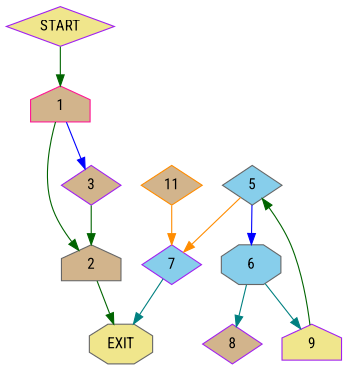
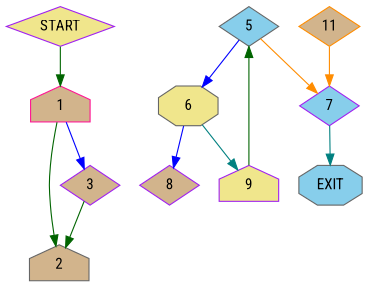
(251, 265) -> (188, 106)
(103, 297) -> none
(243, 300) -> (180, 142)
(121, 344) -> (331, 185)
